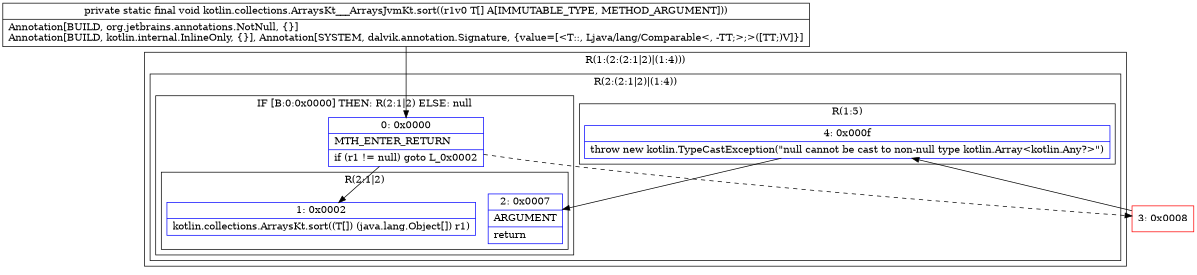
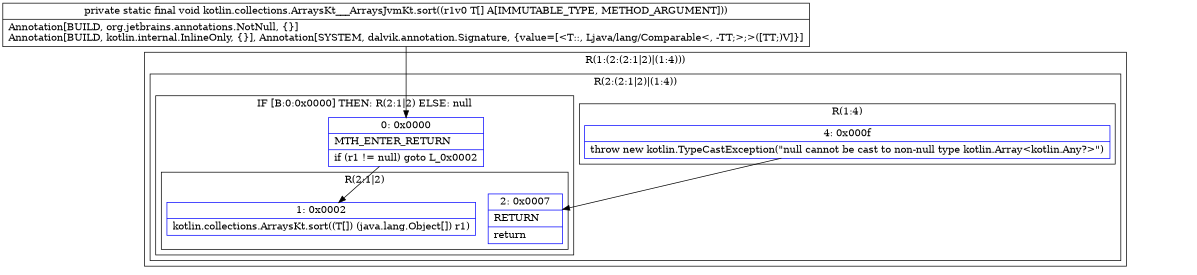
(847, 112) -> (847, 112)
(525, 218) -> (517, 218)
(1163, 219) -> none
